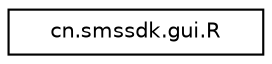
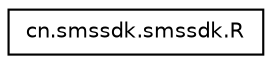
(136, 32) -> (136, 32)
